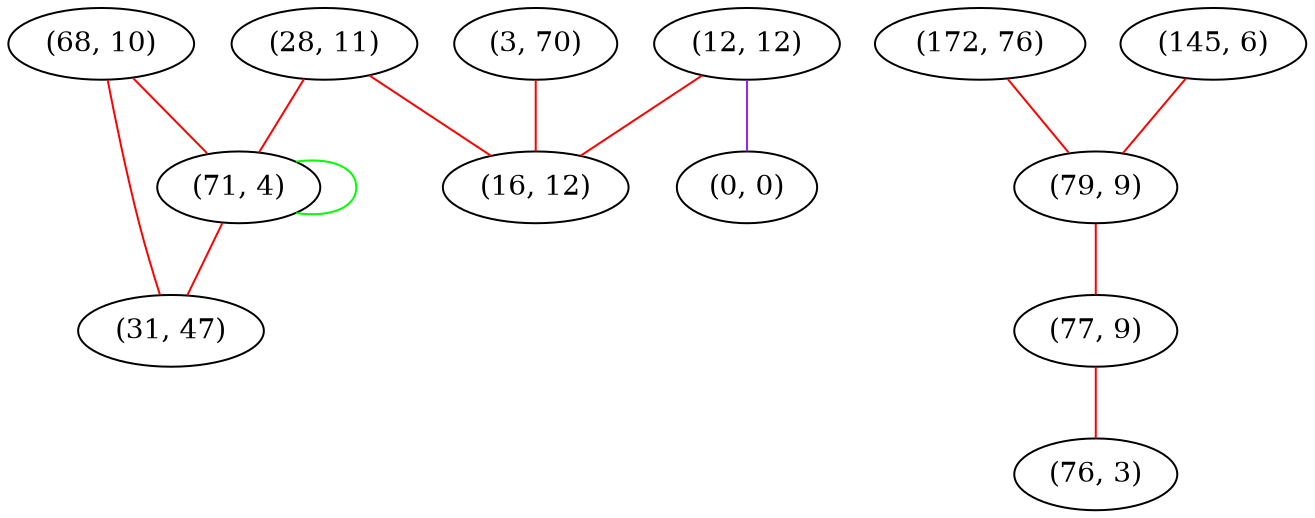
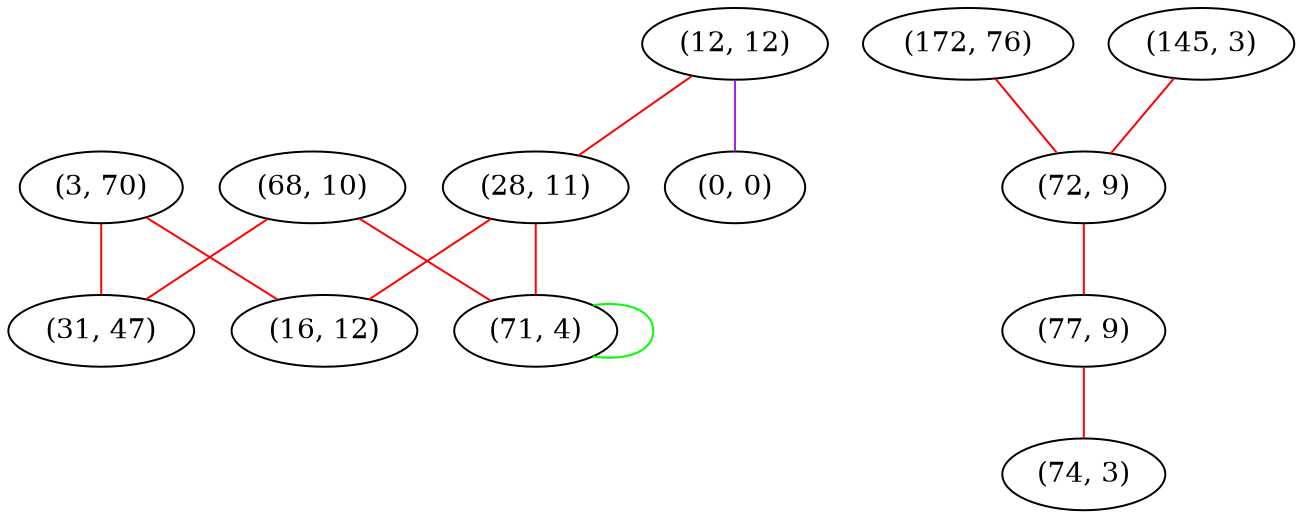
(1213, 44) -> (1201, 44)
(641, 116) -> (635, 116)
(1096, 187) -> (1084, 187)
(205, 259) -> (101, 259)
(1096, 474) -> (1084, 474)
